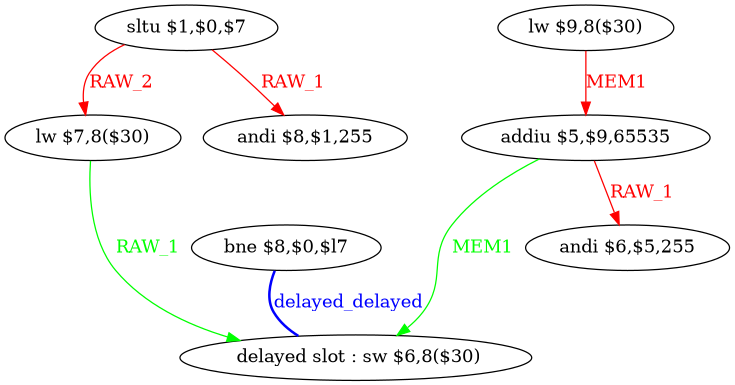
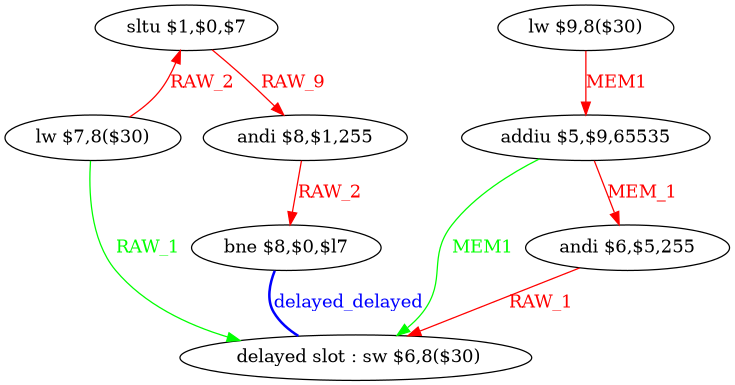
(94, 67) -> (157, 94)
(293, 83) -> (293, 83)
none -> (297, 186)
(642, 193) -> (642, 193)
none -> (500, 300)
